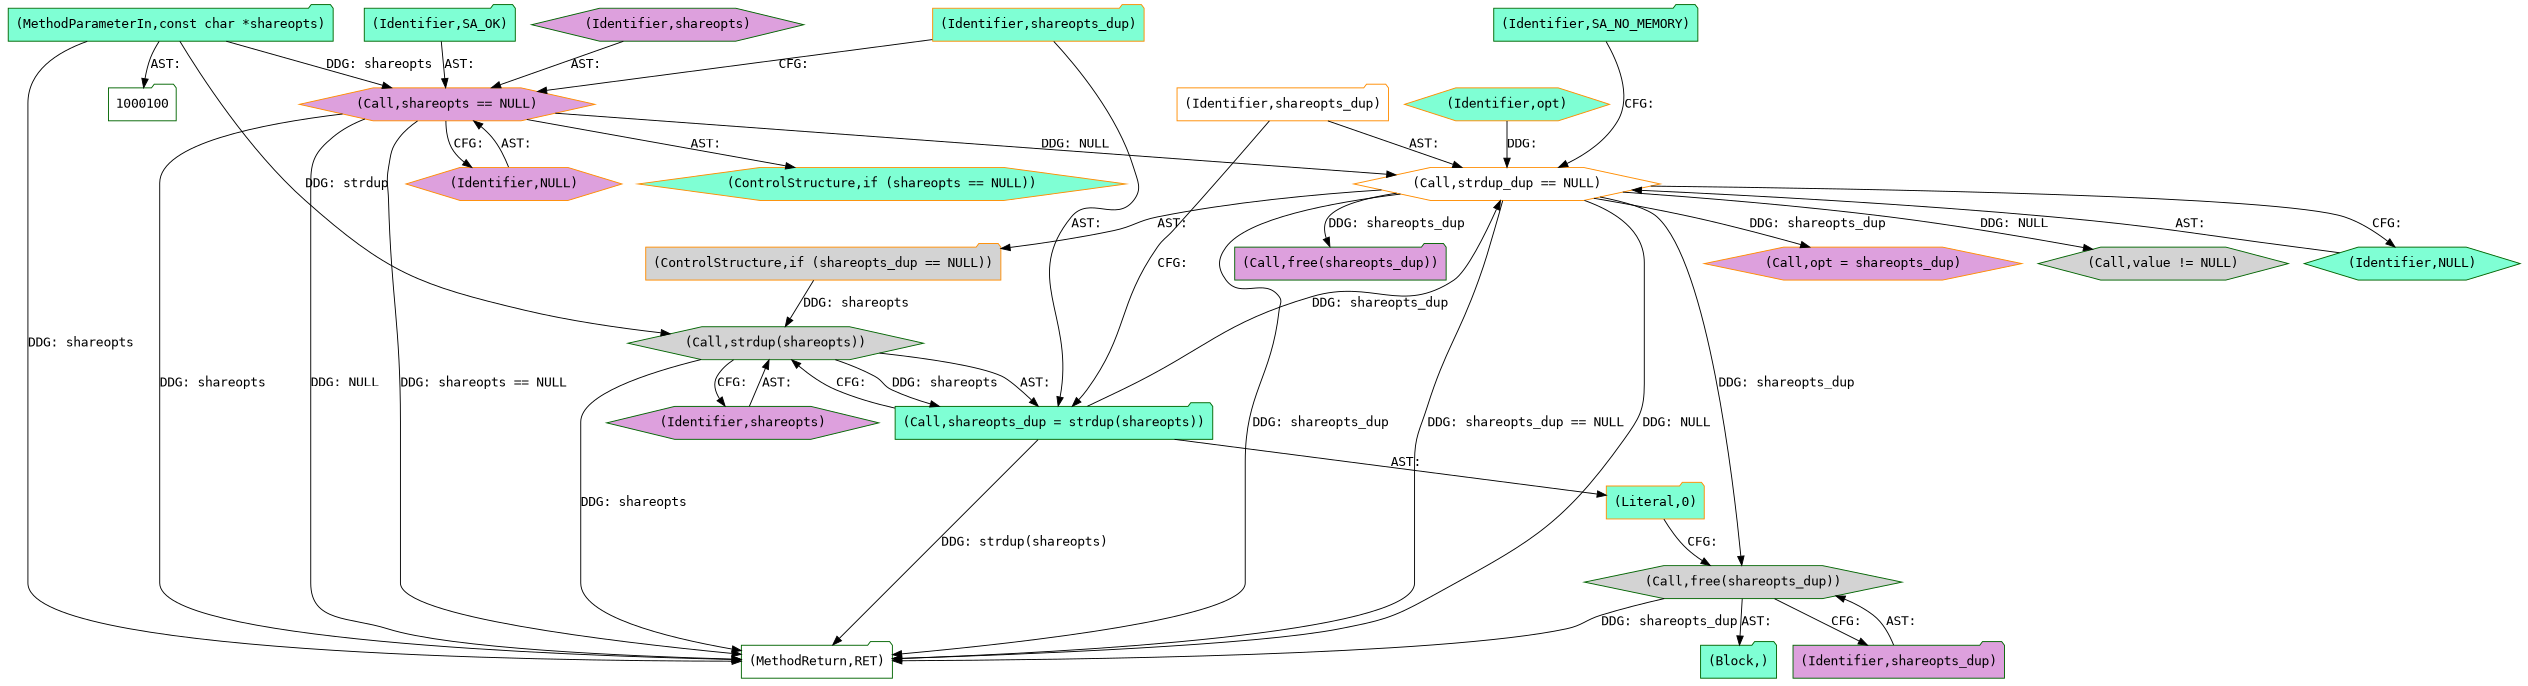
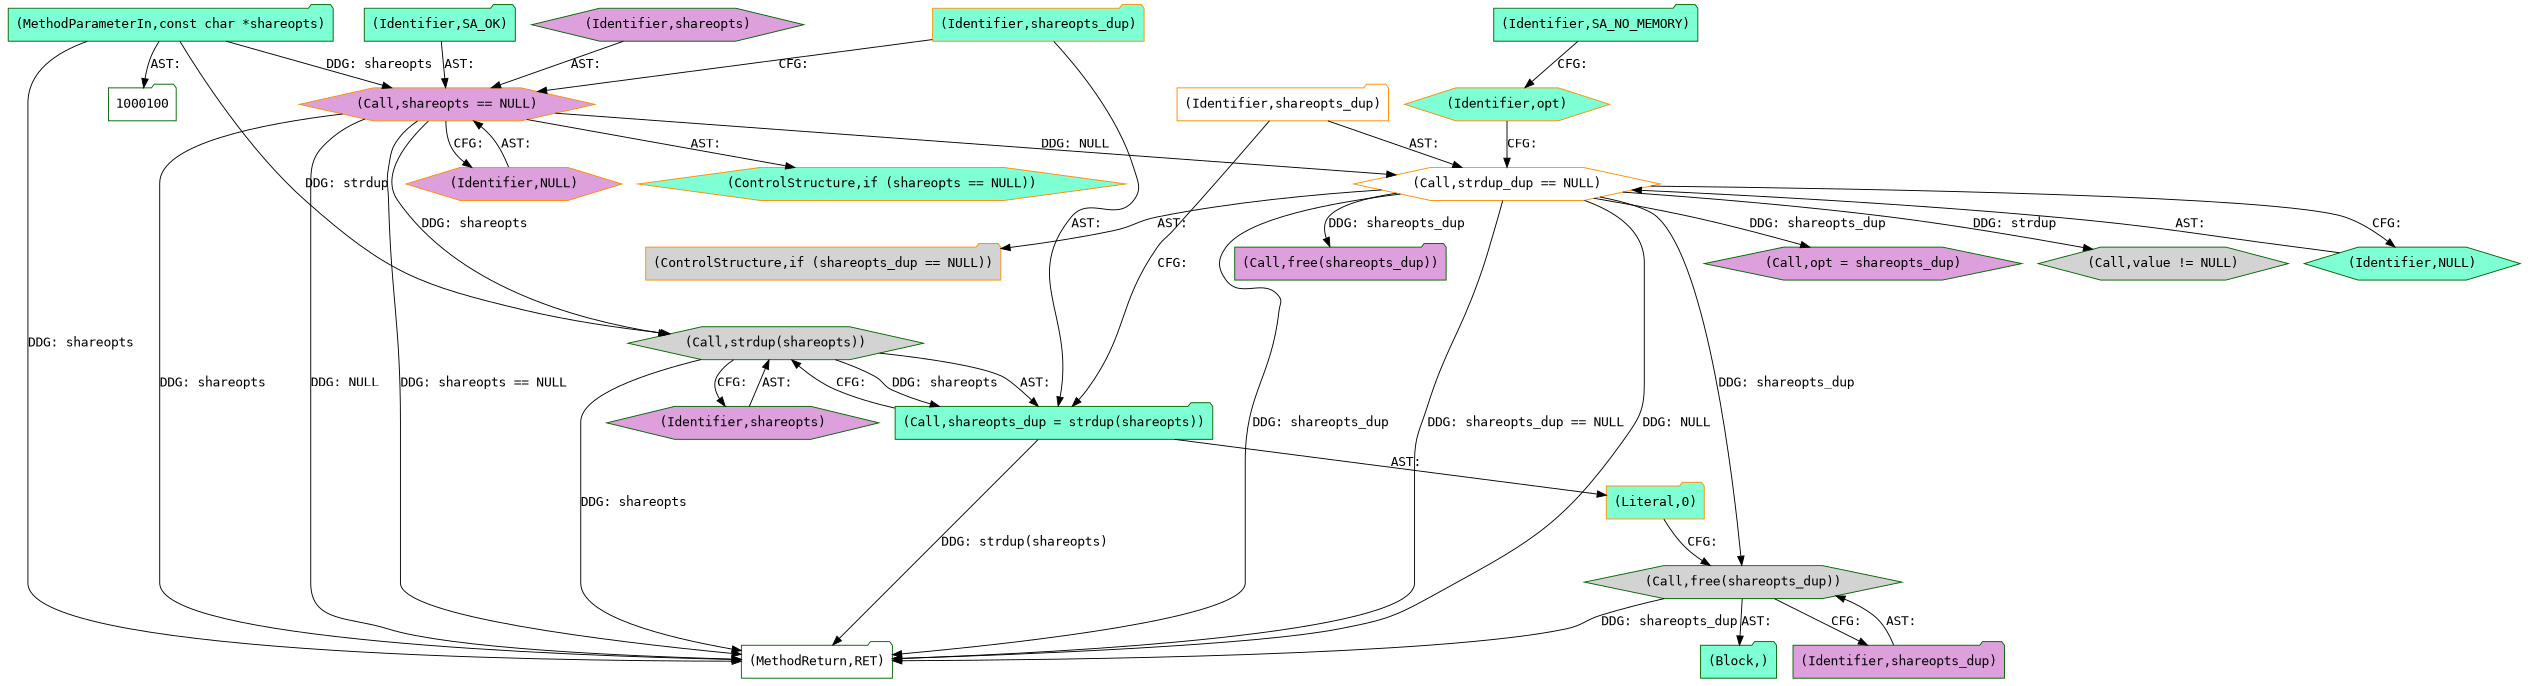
(1621, 113) -> (1555, 61)
(1526, 144) -> (1526, 144)
(2015, 224) -> (2015, 224)
(1863, 264) -> (1863, 264)
(802, 299) -> (474, 270)
(1302, 300) -> none
